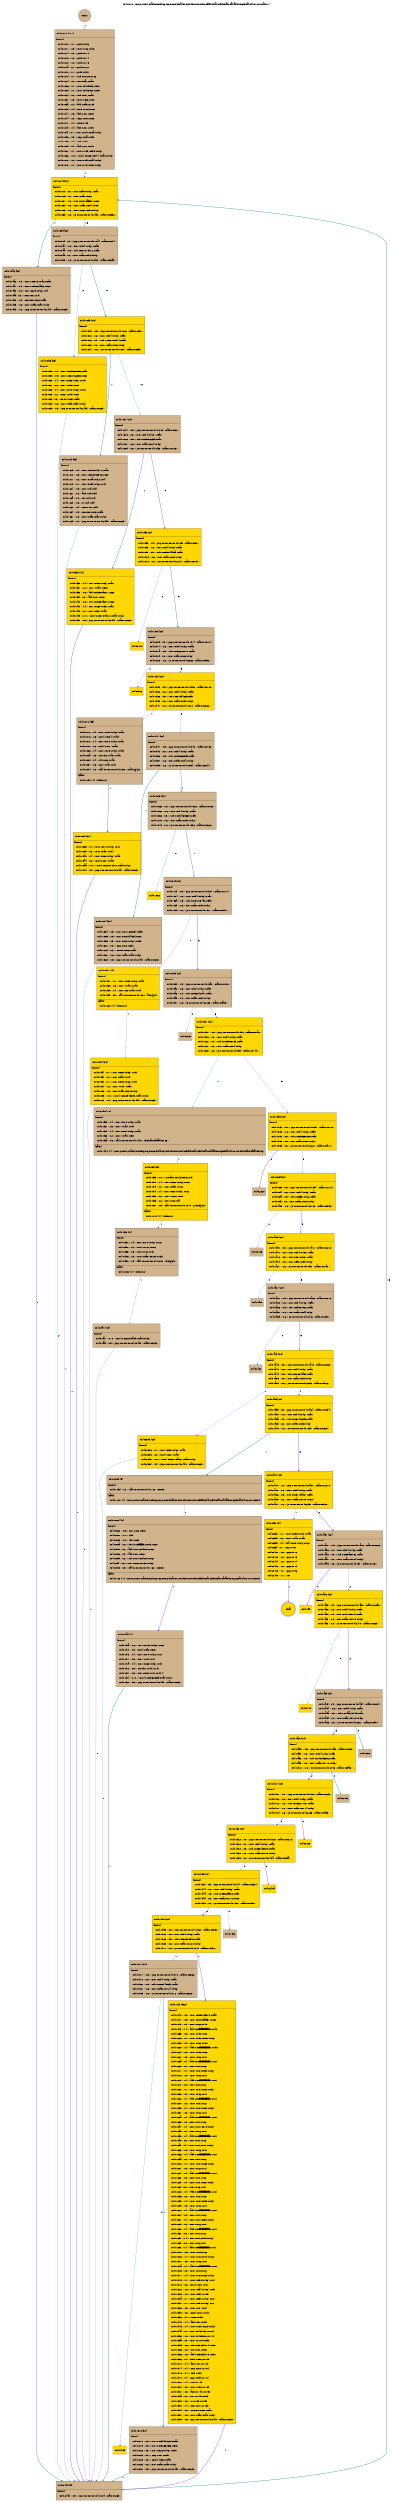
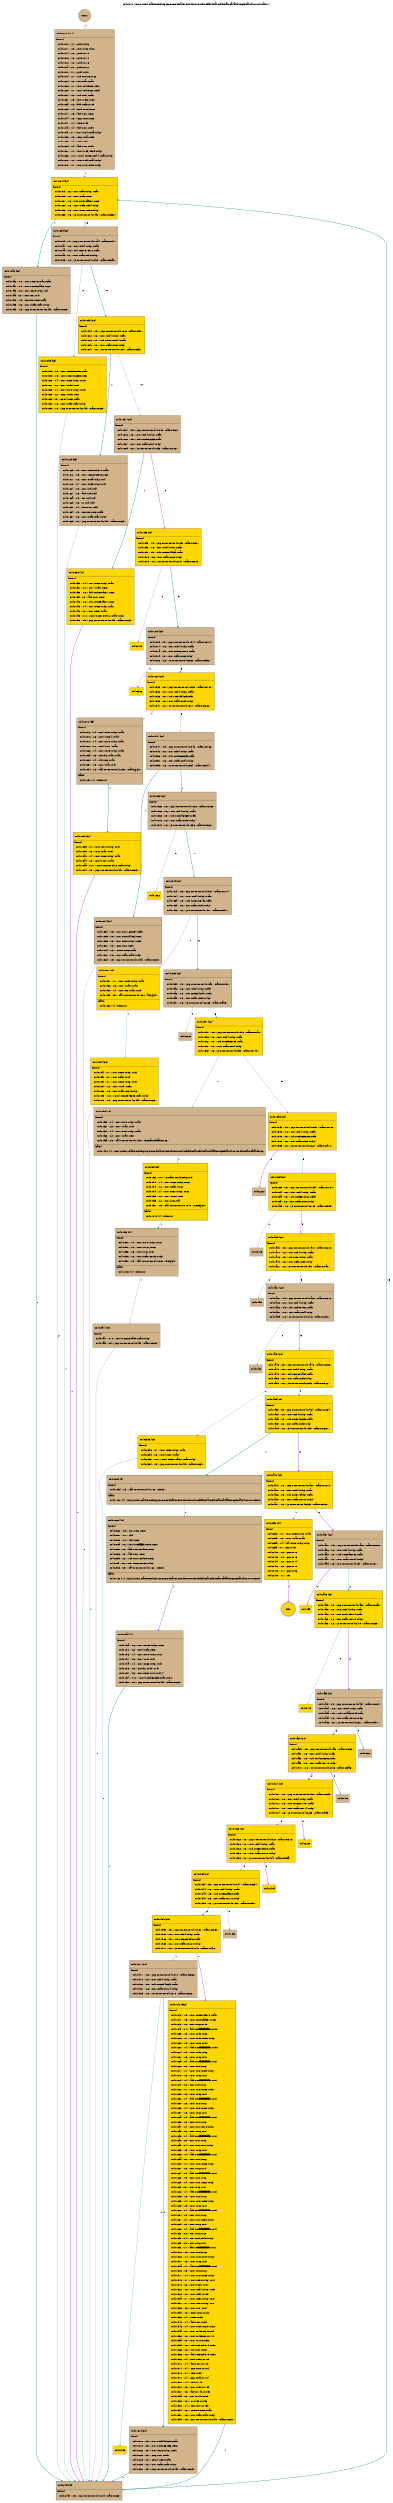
(288, 1609) -> (288, 1609)
(190, 2479) -> (190, 2479)
